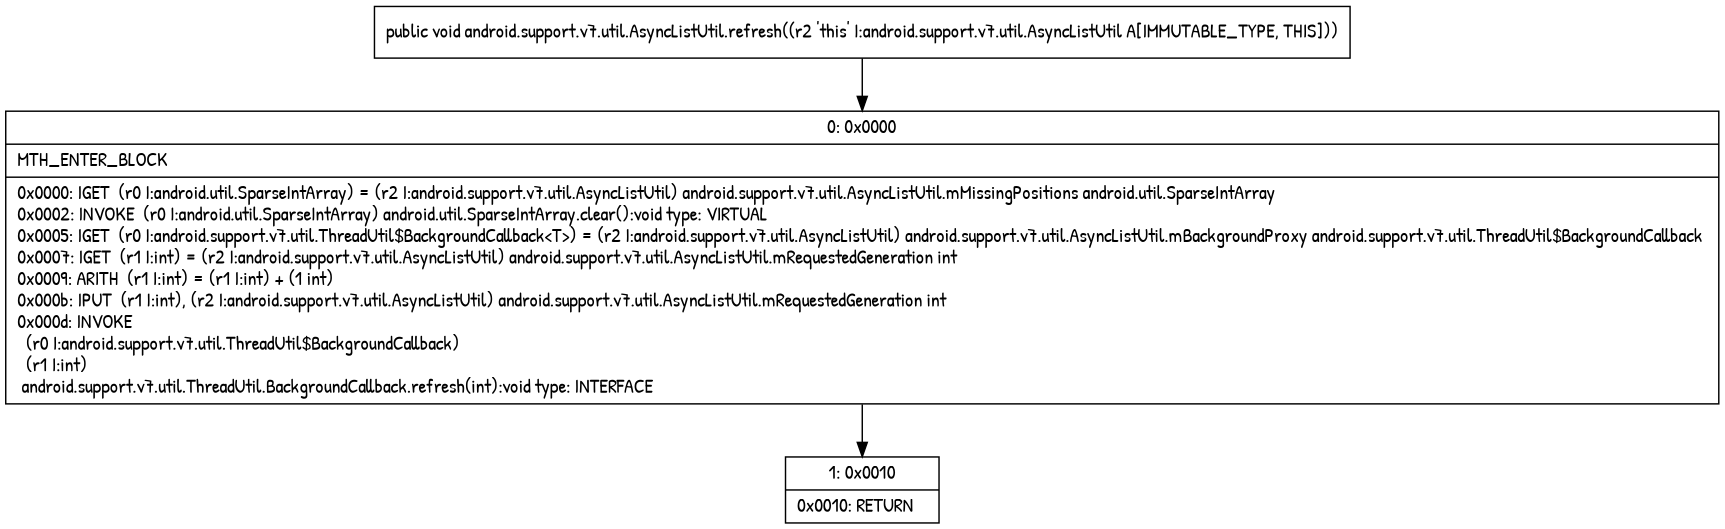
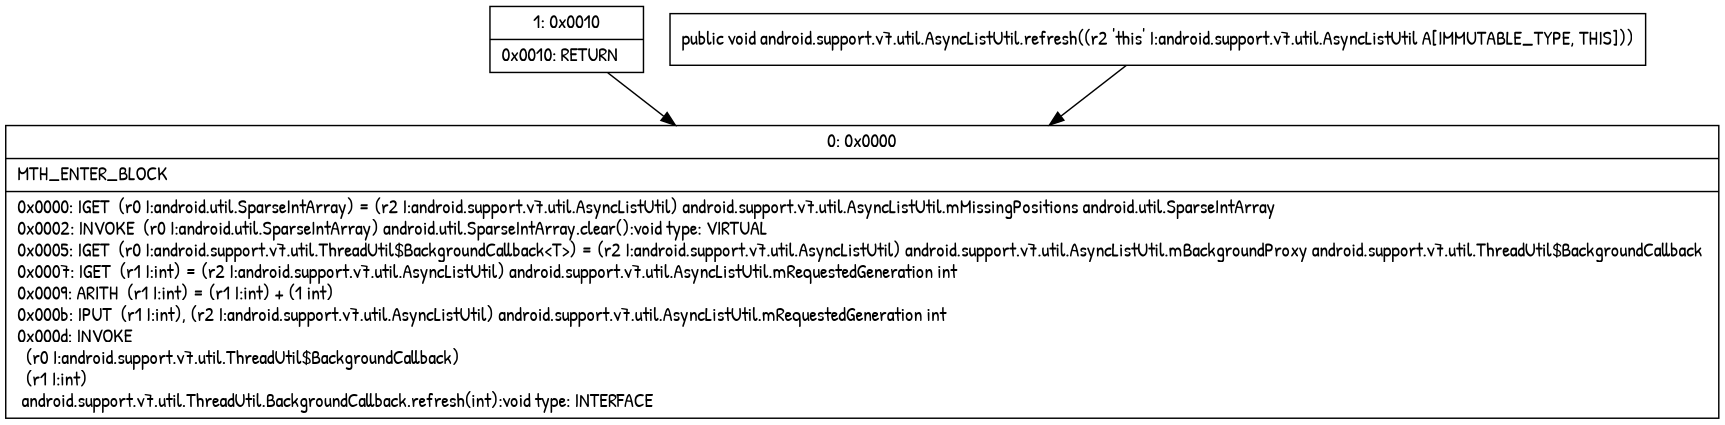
(862, 423) -> (636, 95)
